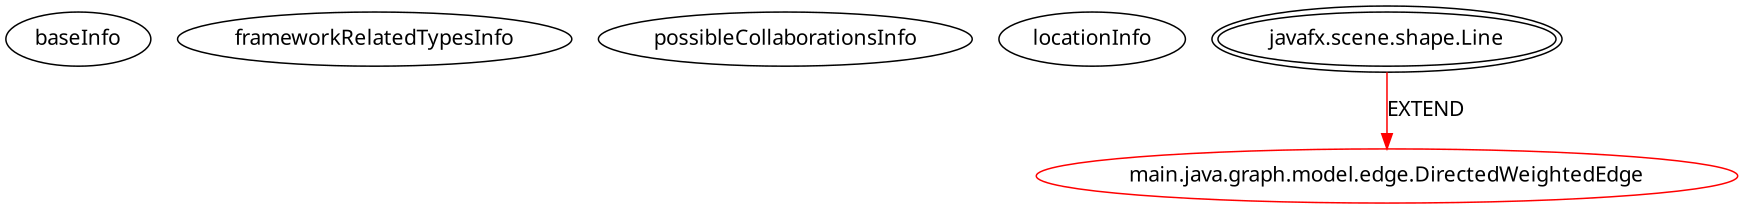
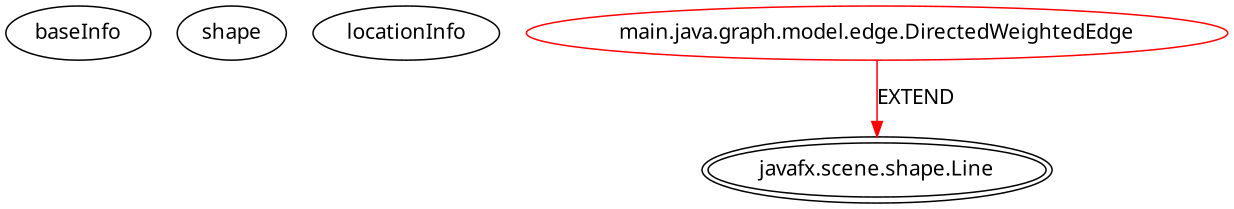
(375, 39) -> (232, 33)
(785, 39) -> none
(1387, 103) -> (877, 91)
